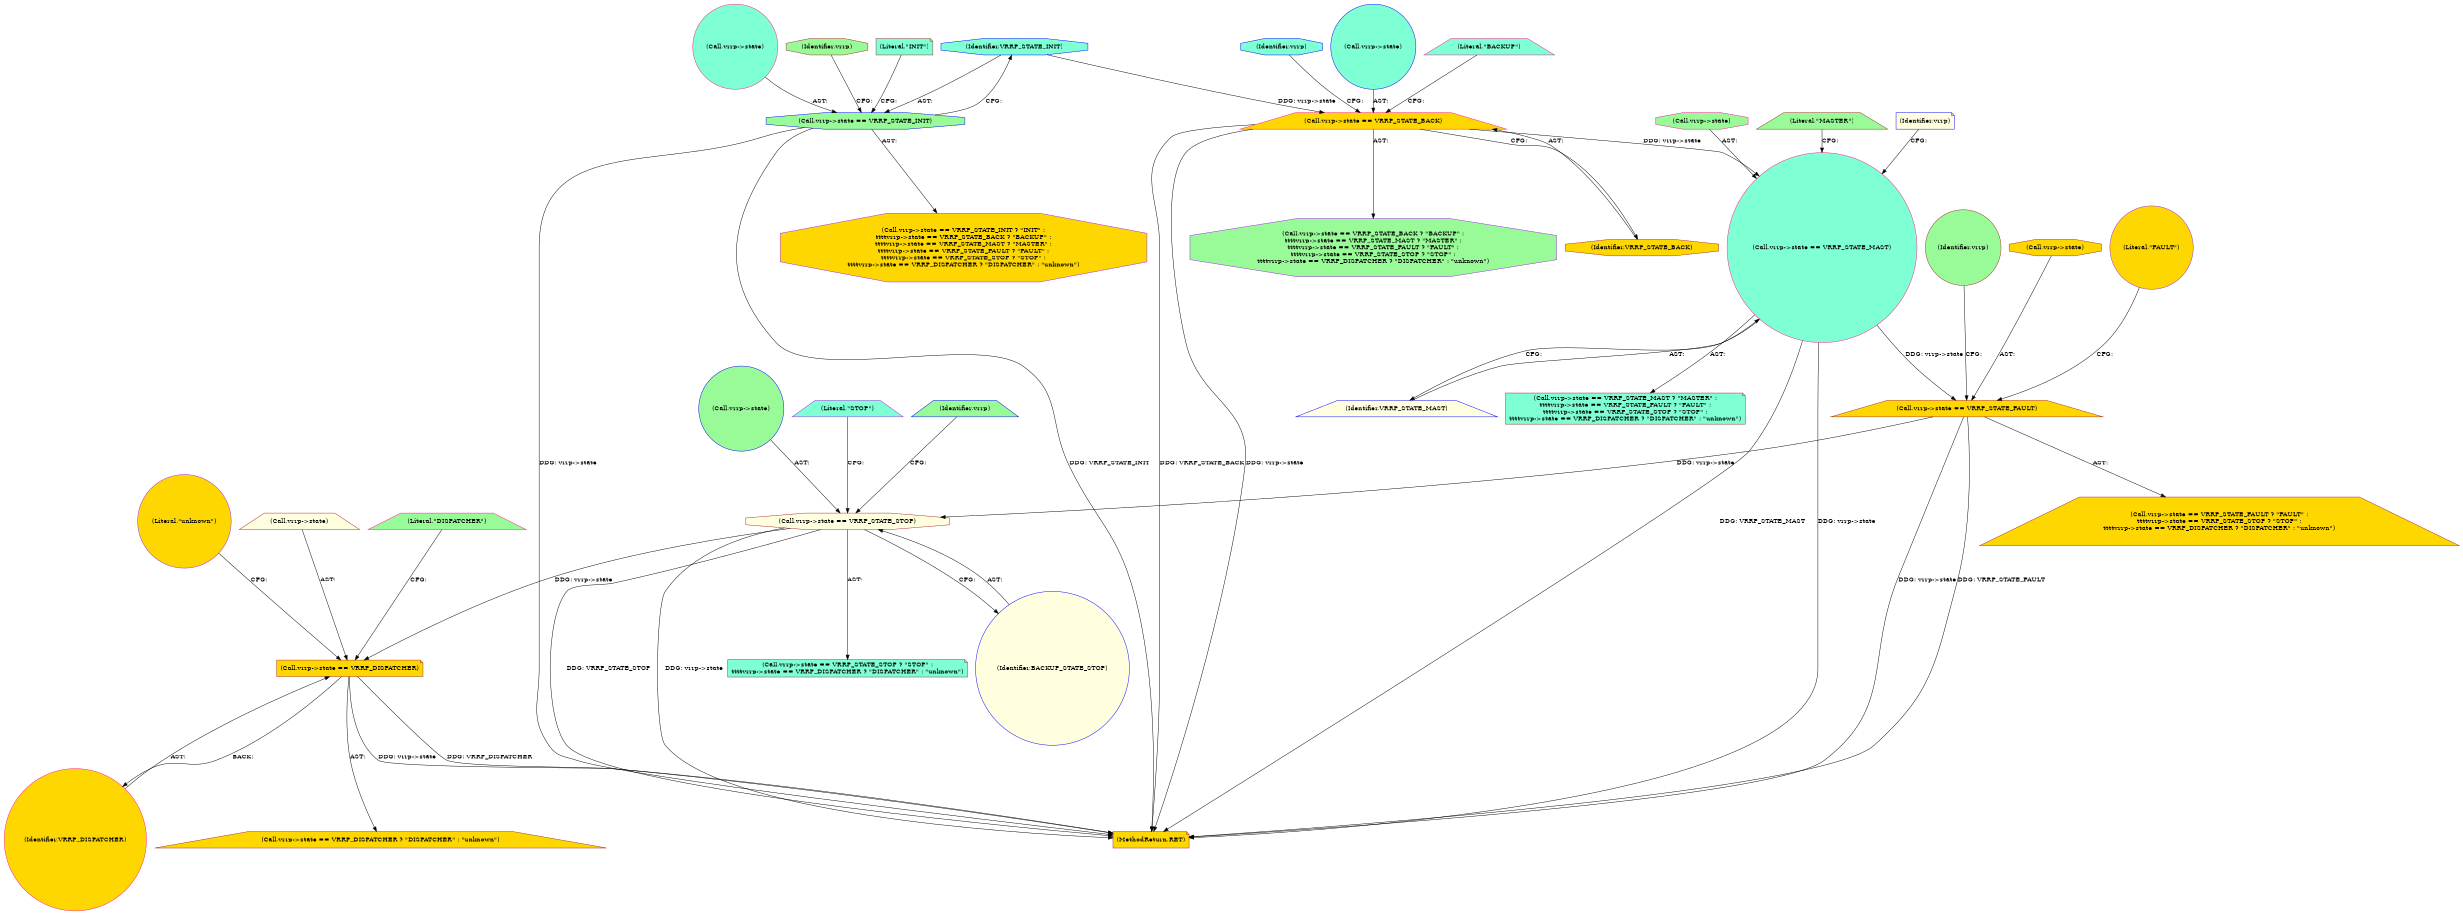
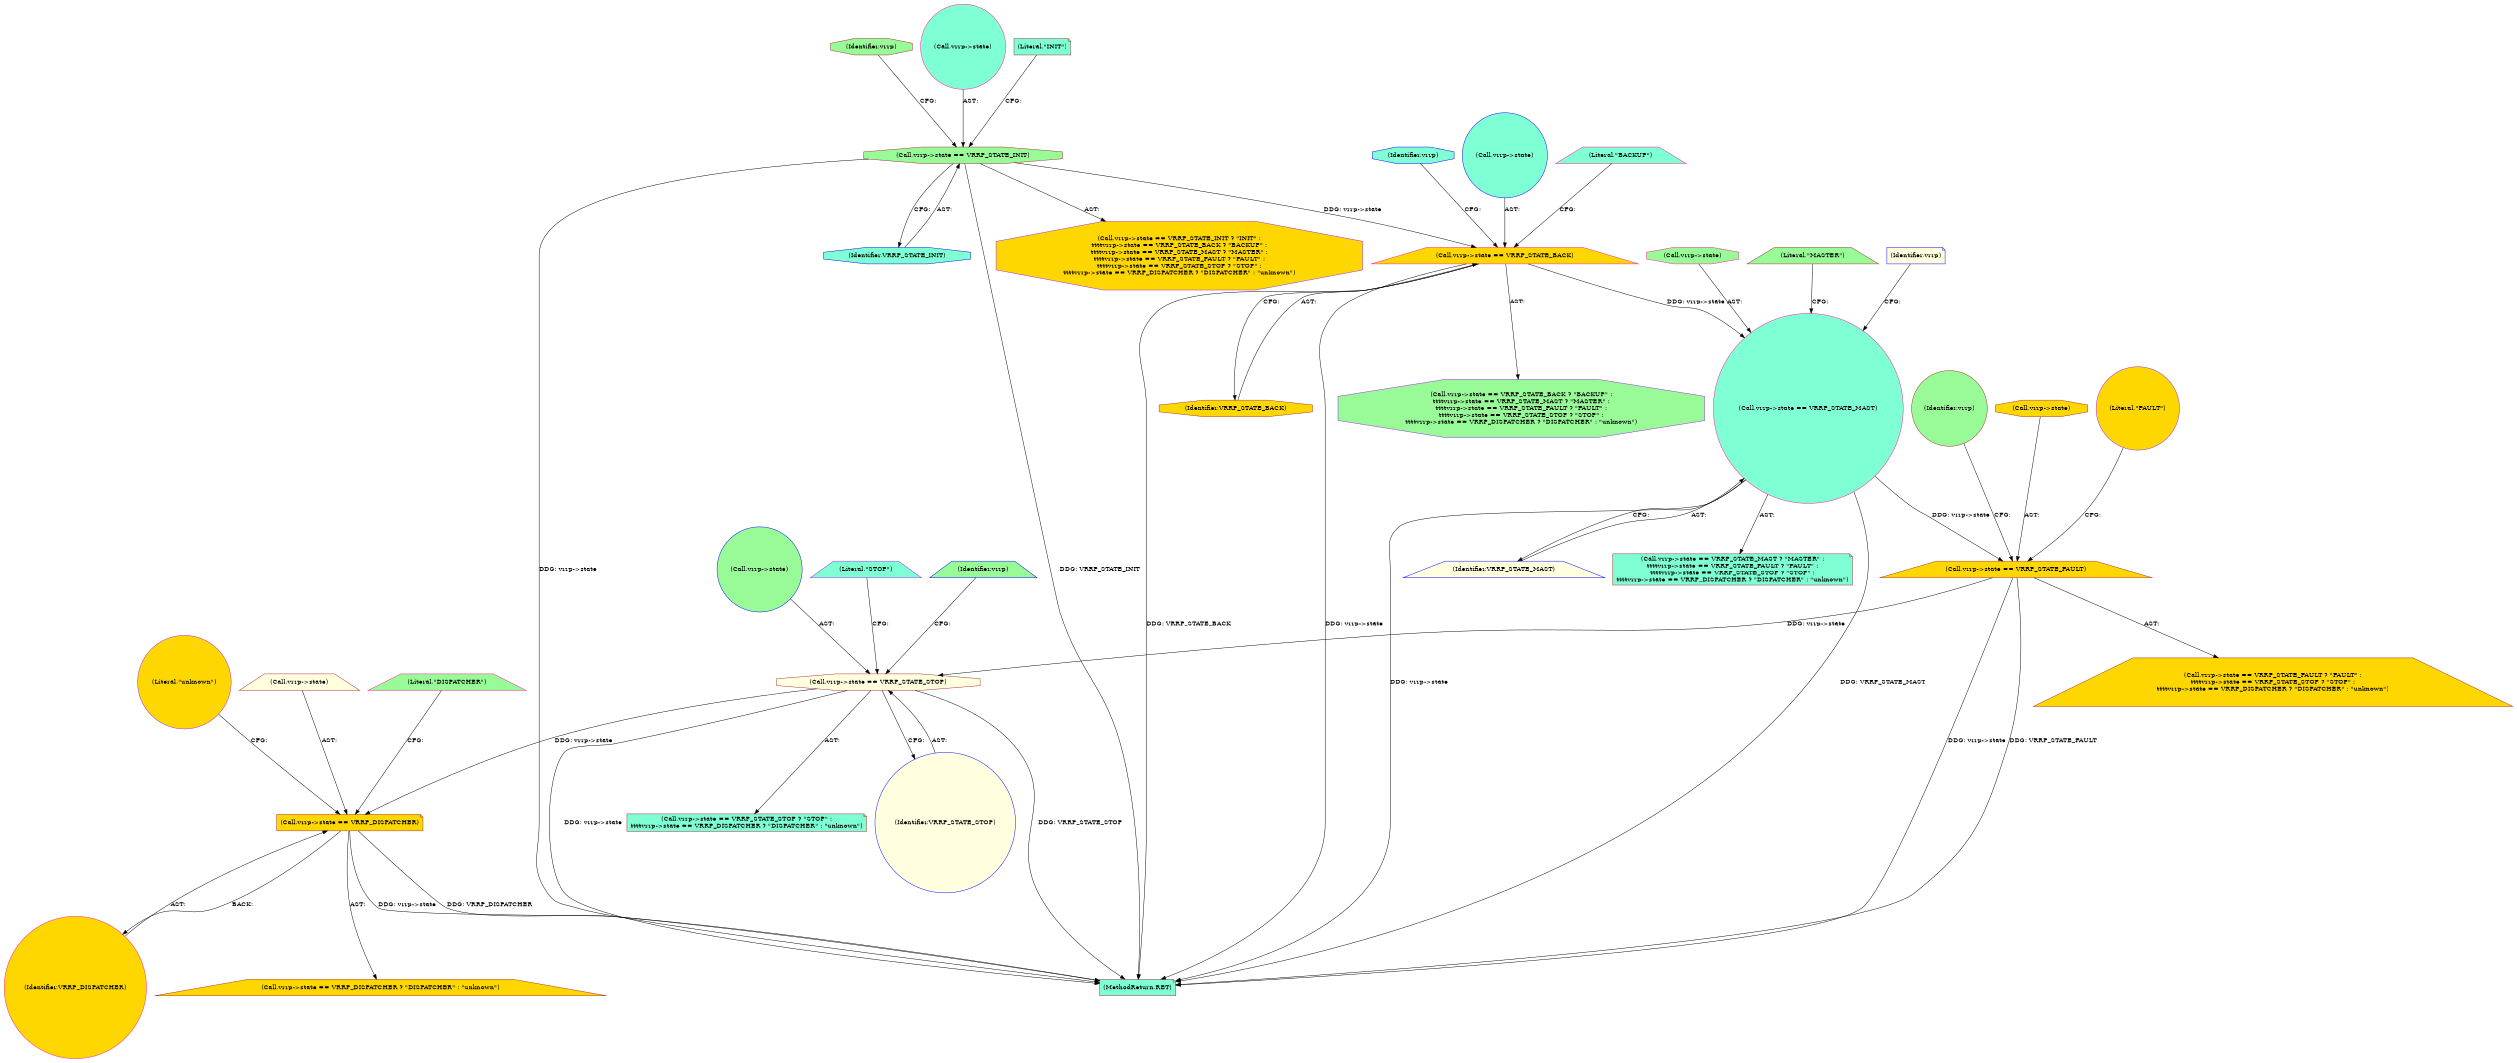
(1183, 85) -> (1244, 198)
(865, 121) -> (963, 155)
(1052, 668) -> (945, 823)
(1151, 840) -> (1138, 988)
